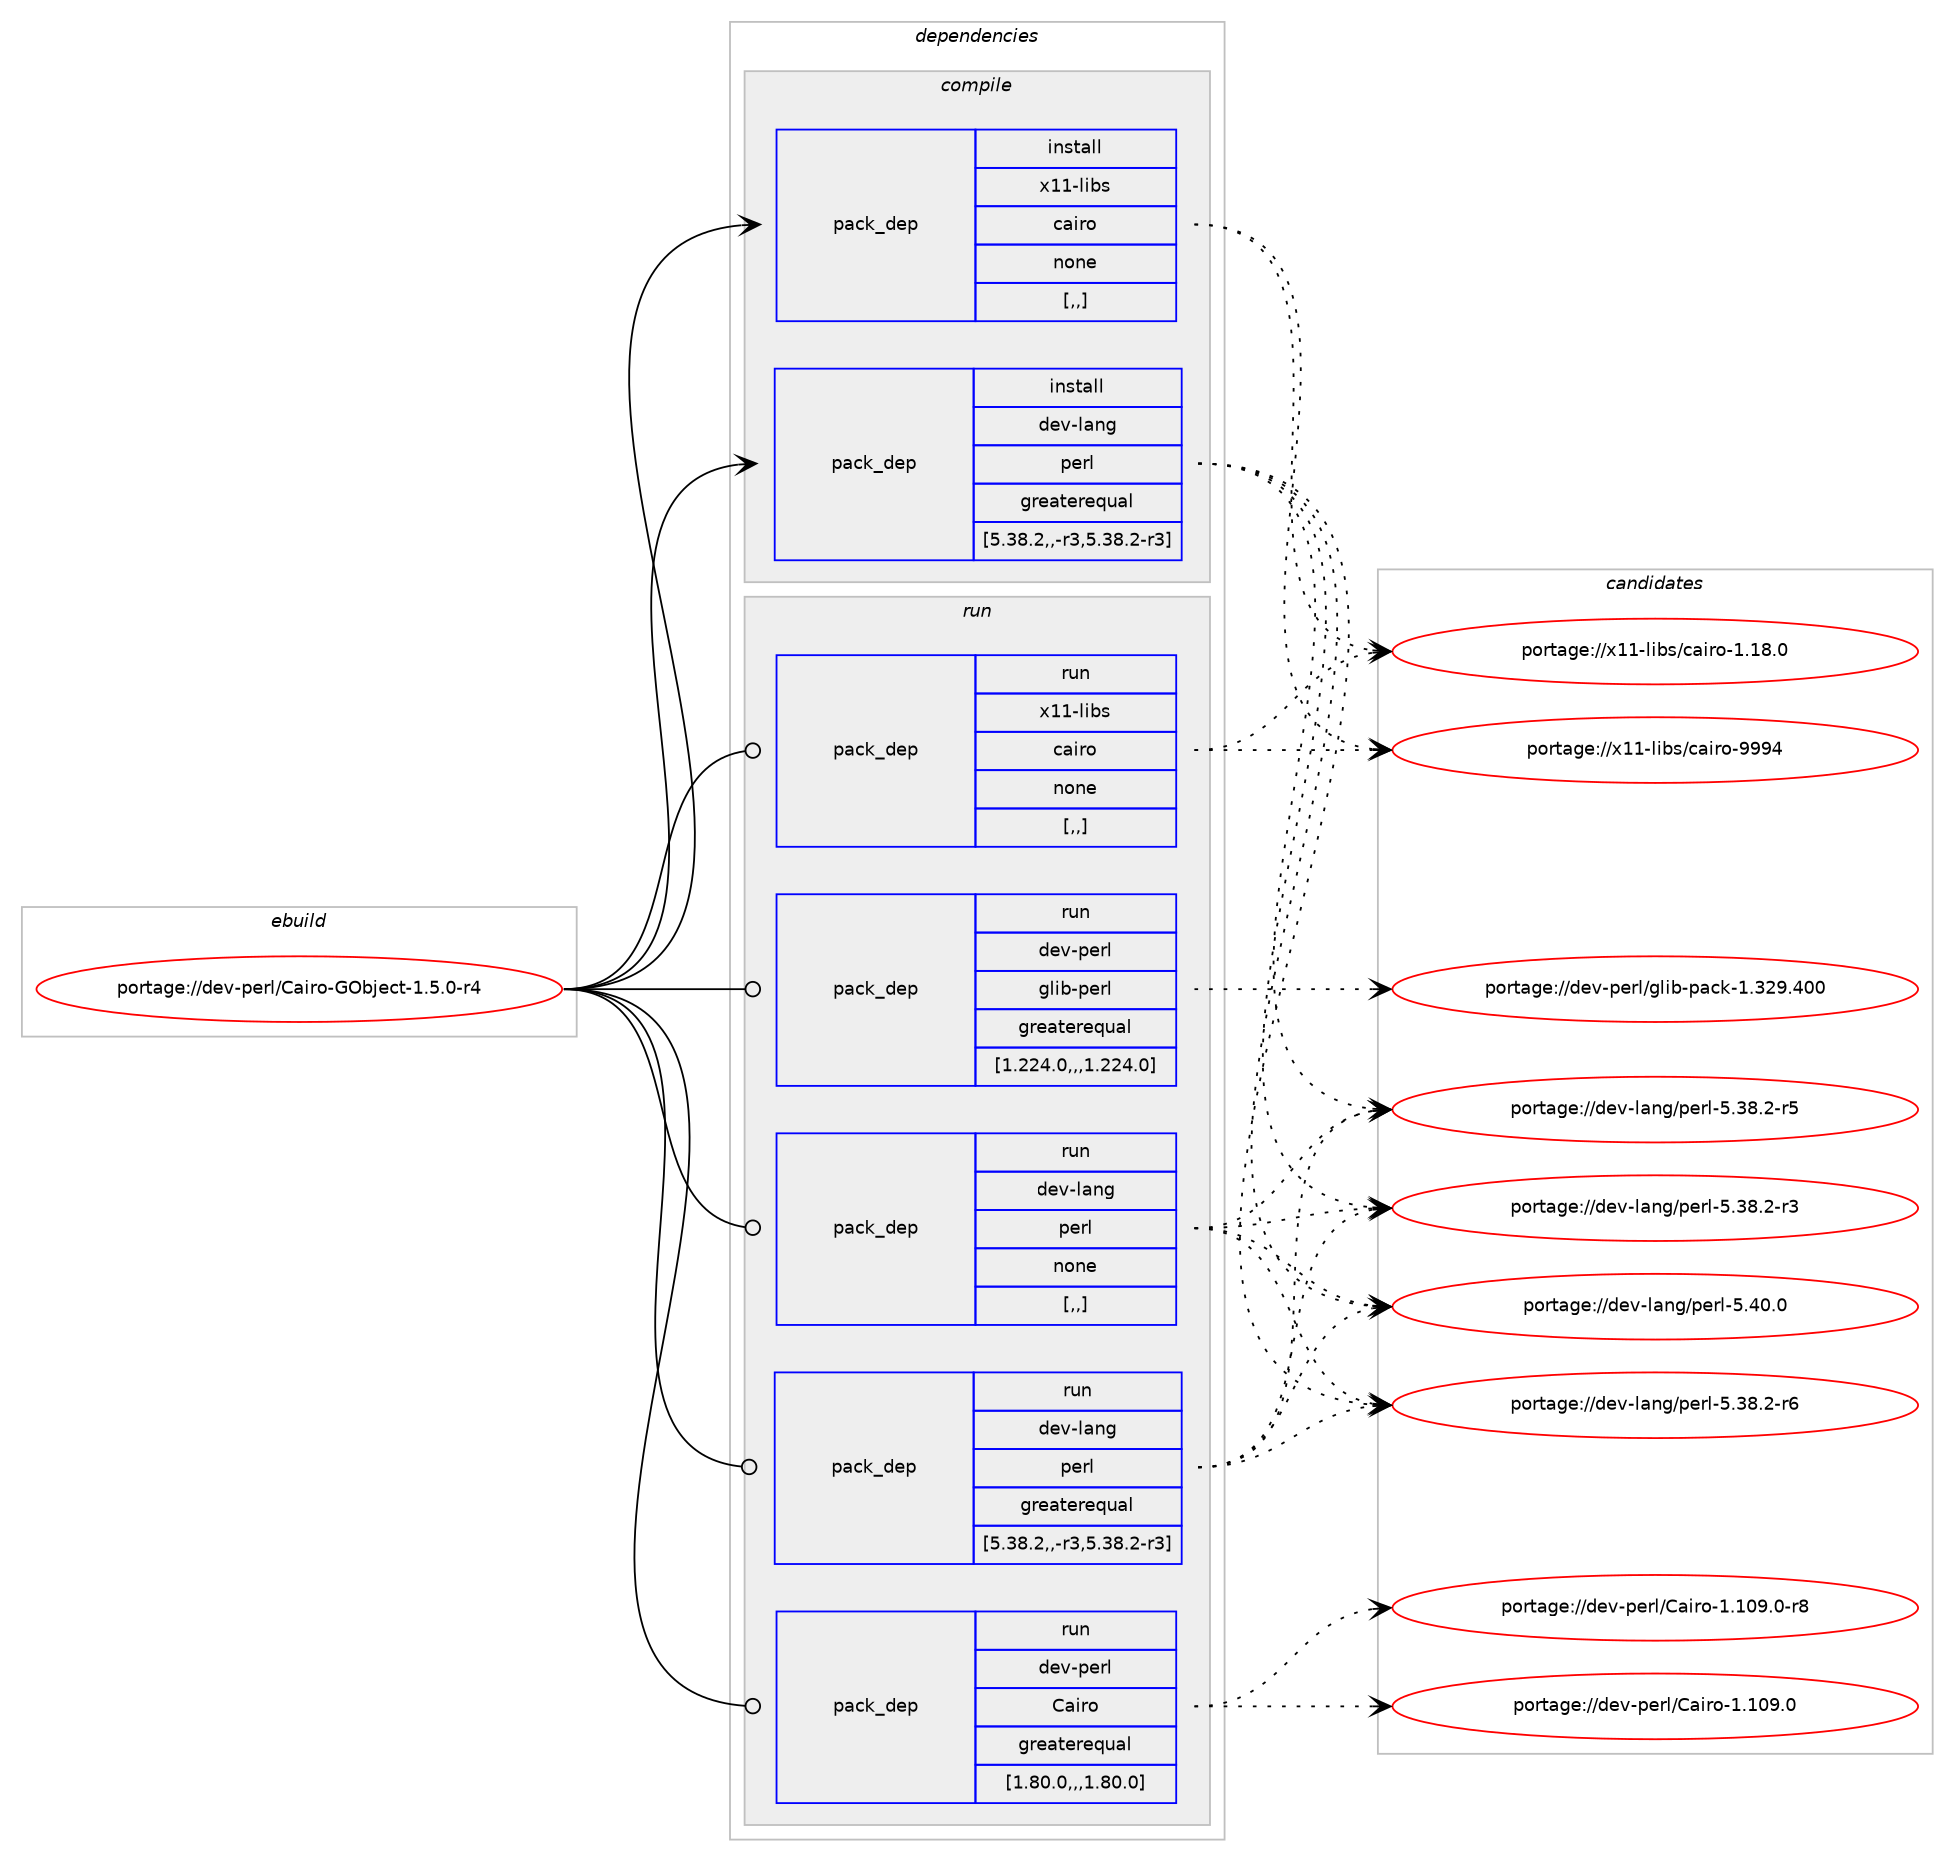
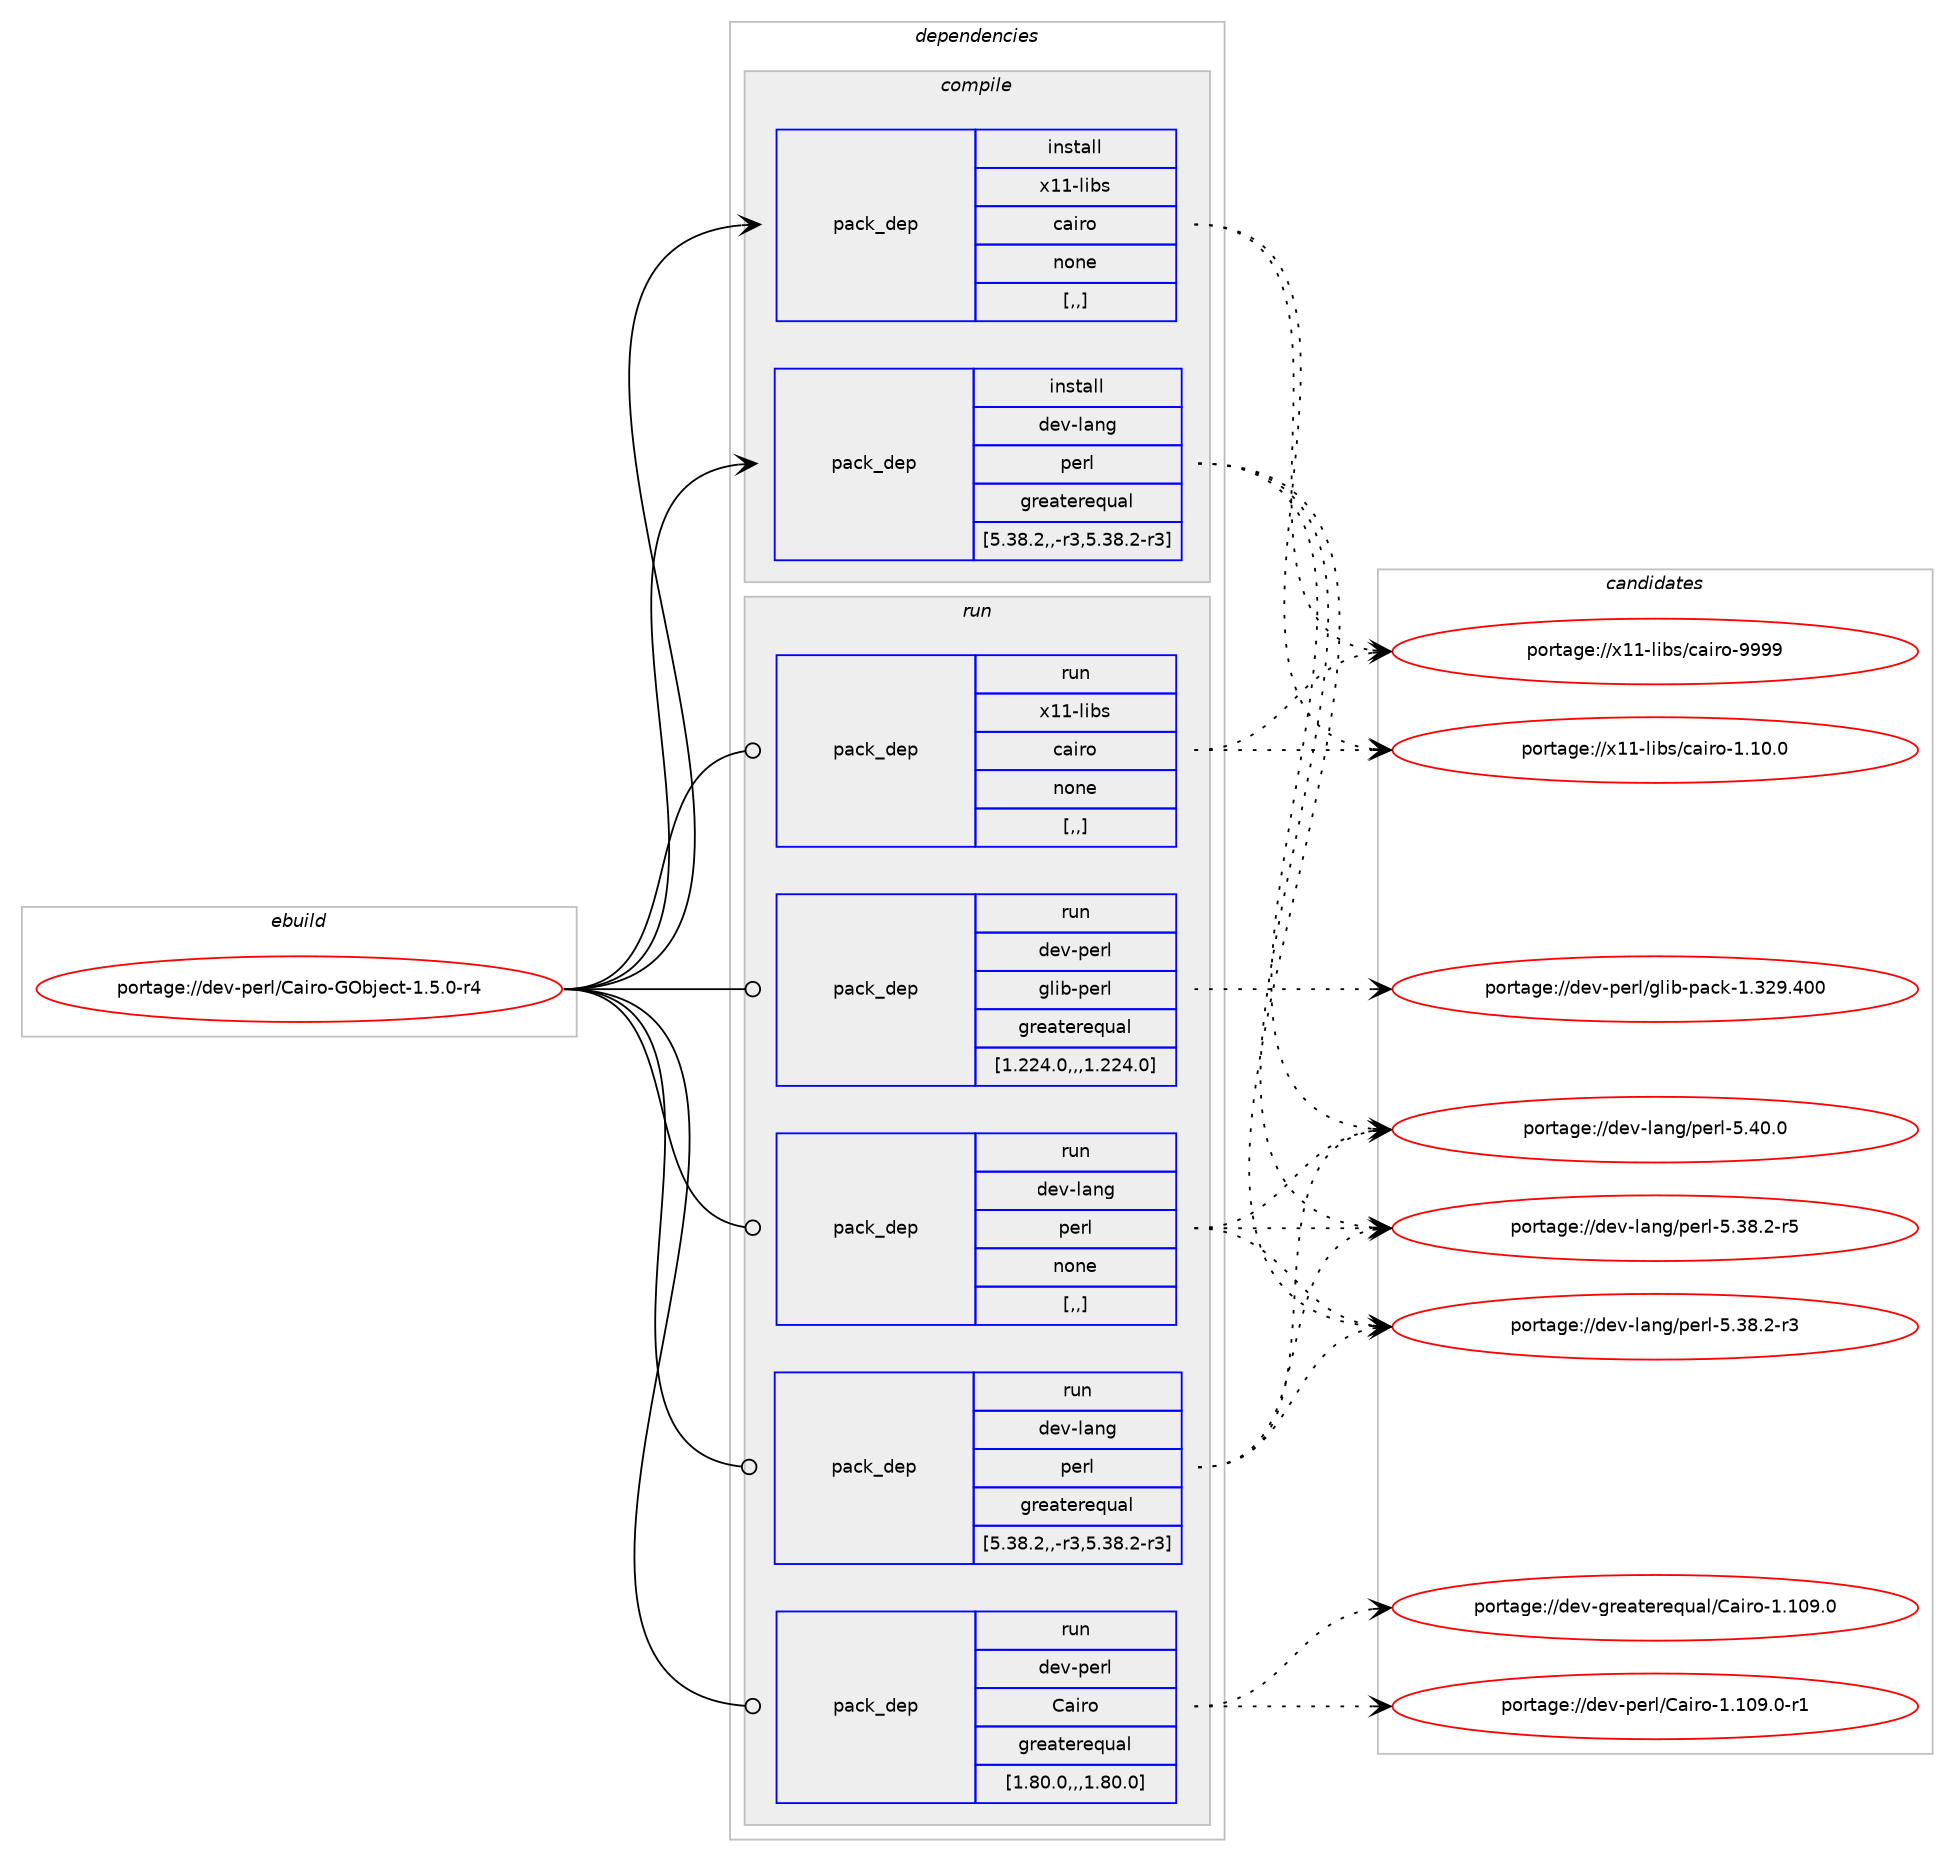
(1655, 652) -> (1655, 750)
(1655, 750) -> (1655, 652)
(1655, 1405) -> none
(1655, 1608) -> (1655, 1706)
(1655, 1706) -> (1655, 1608)
